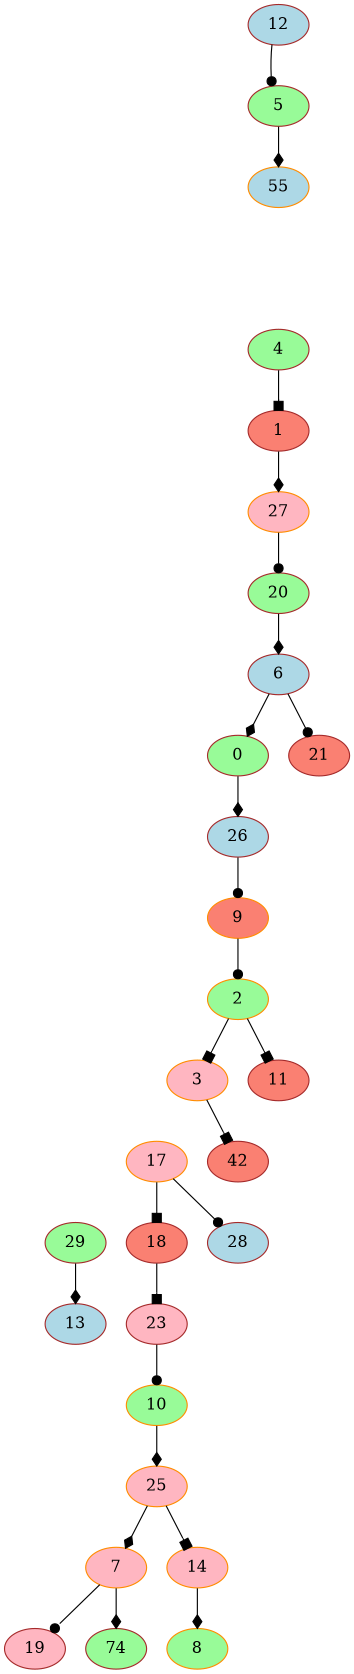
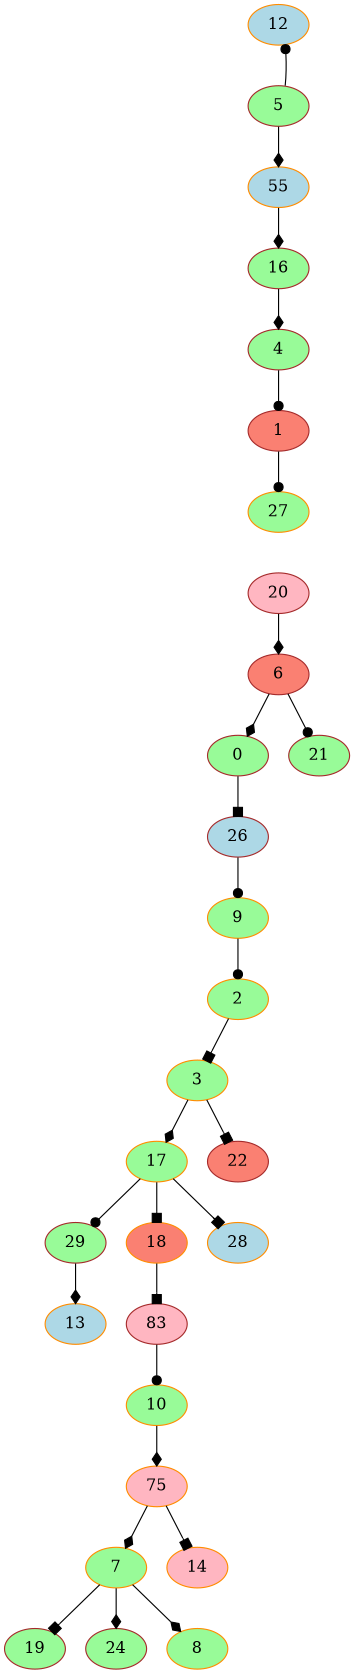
(279, 25) -> (279, 25)
(271, 61) -> (286, 70)
none -> (279, 268)
(279, 386) -> (279, 386)
(279, 467) -> (279, 467)
(279, 512) -> (279, 512)
(279, 548) -> none
(279, 593) -> (279, 593)
(279, 674) -> (279, 674)
(319, 756) -> (319, 756)
(238, 791) -> (238, 791)
(238, 918) -> (238, 918)
(197, 1080) -> (197, 1080)
(279, 1080) -> none
none -> (180, 1115)
(157, 1162) -> (157, 1162)
(238, 1162) -> (238, 1162)
none -> (120, 1199)
(194, 1199) -> (194, 1199)
(157, 1243) -> (157, 1243)
(238, 1243) -> (238, 1243)
(76, 1324) -> (76, 1324)
(157, 1324) -> (157, 1324)
(157, 1486) -> (157, 1486)
(116, 1568) -> (116, 1568)
(197, 1602) -> (152, 1603)
(80, 1604) -> (80, 1604)
(35, 1649) -> (35, 1649)
(116, 1649) -> (116, 1649)
